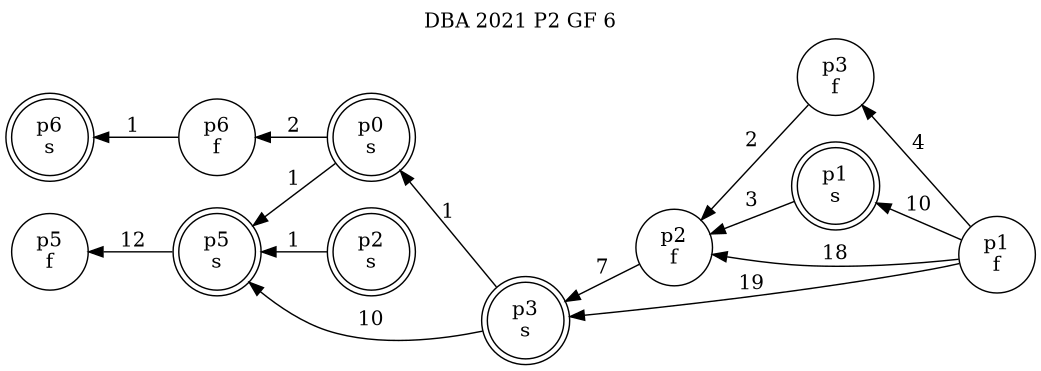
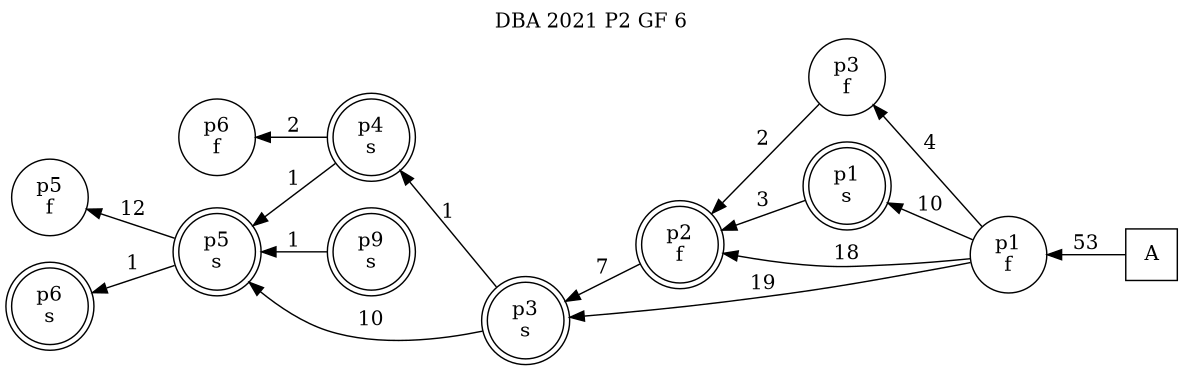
(144, 137) -> (141, 277)
(371, 137) -> (371, 137)
(674, 248) -> (680, 245)
(371, 252) -> (371, 252)
none -> (1152, 255)
